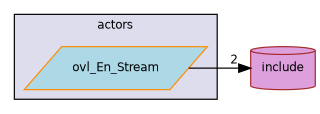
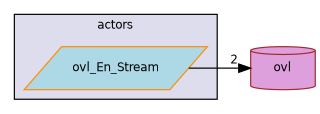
(283, 68) -> (283, 68)
